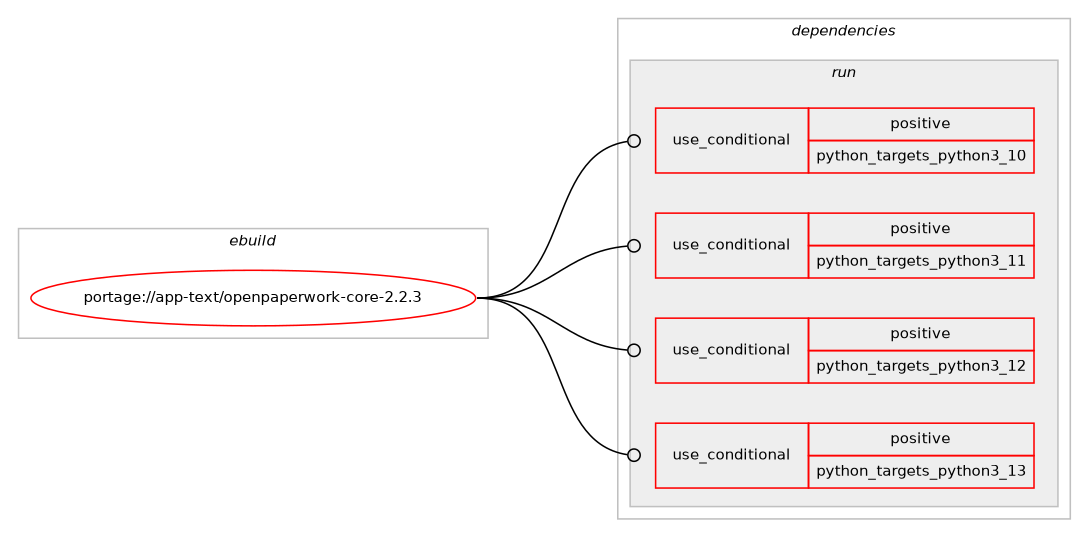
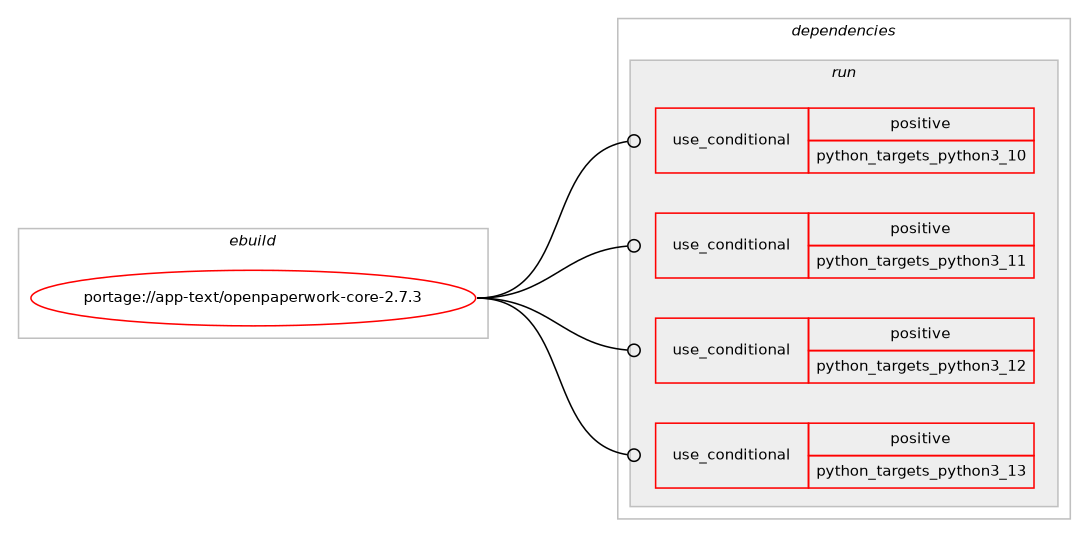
(253, 298) -> (253, 298)
